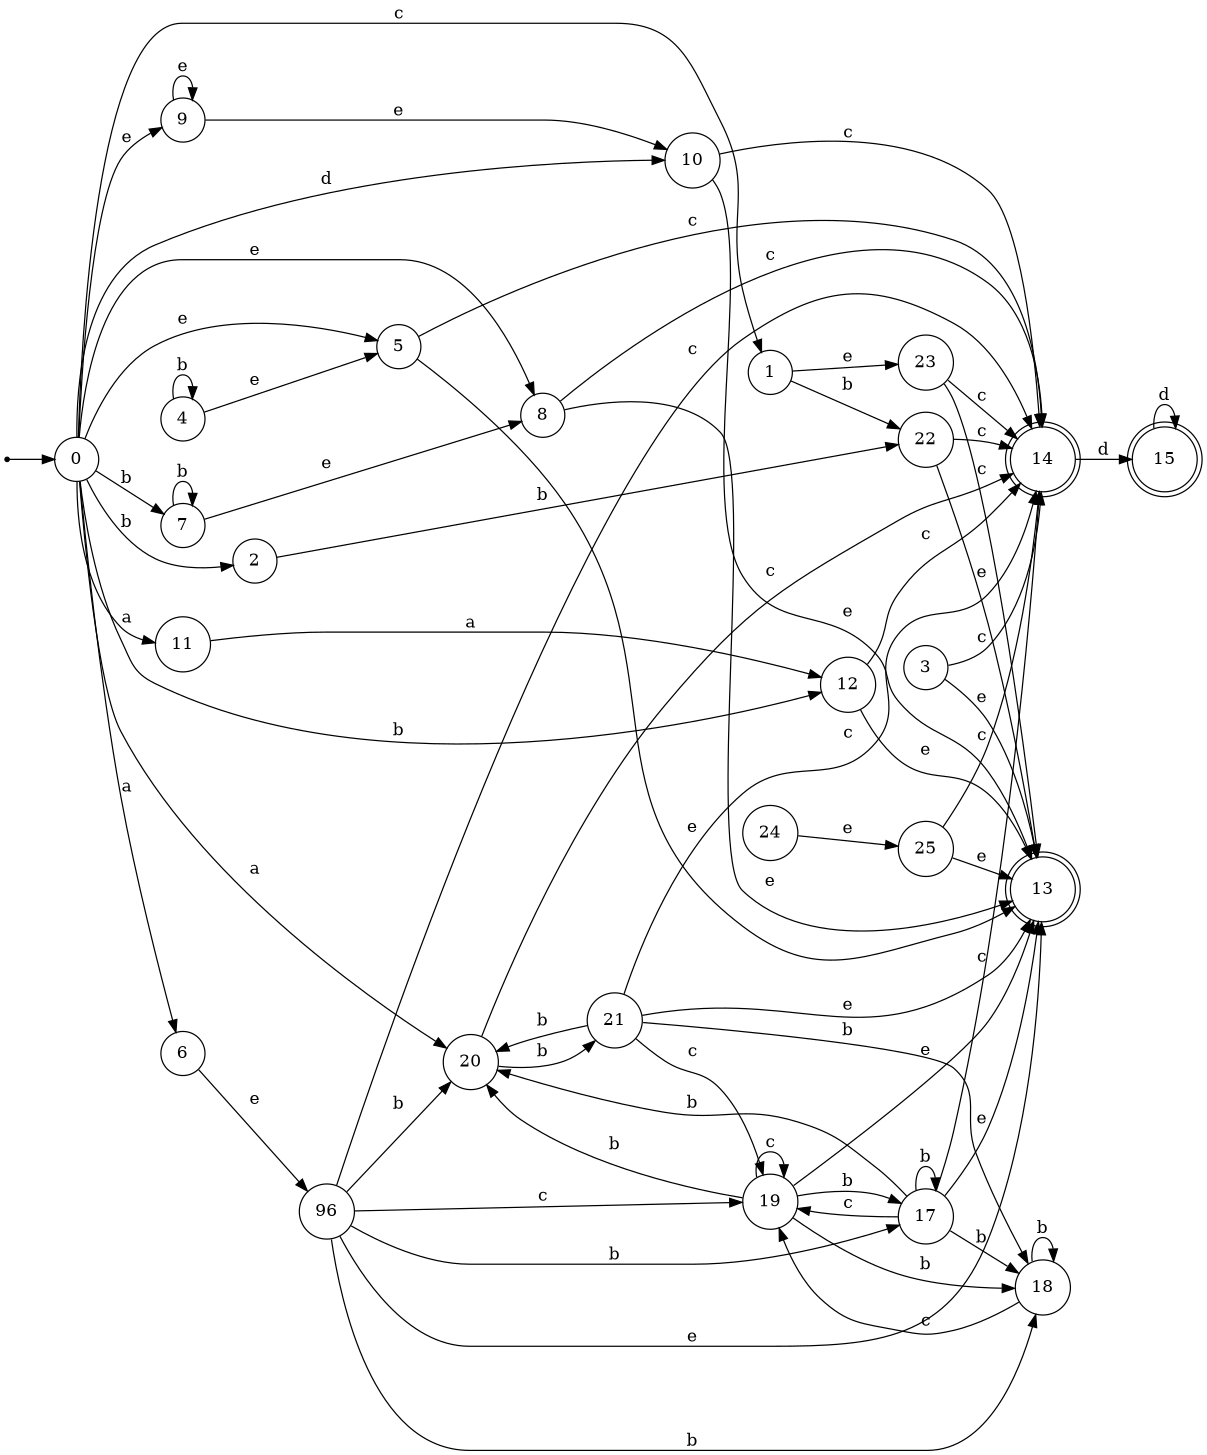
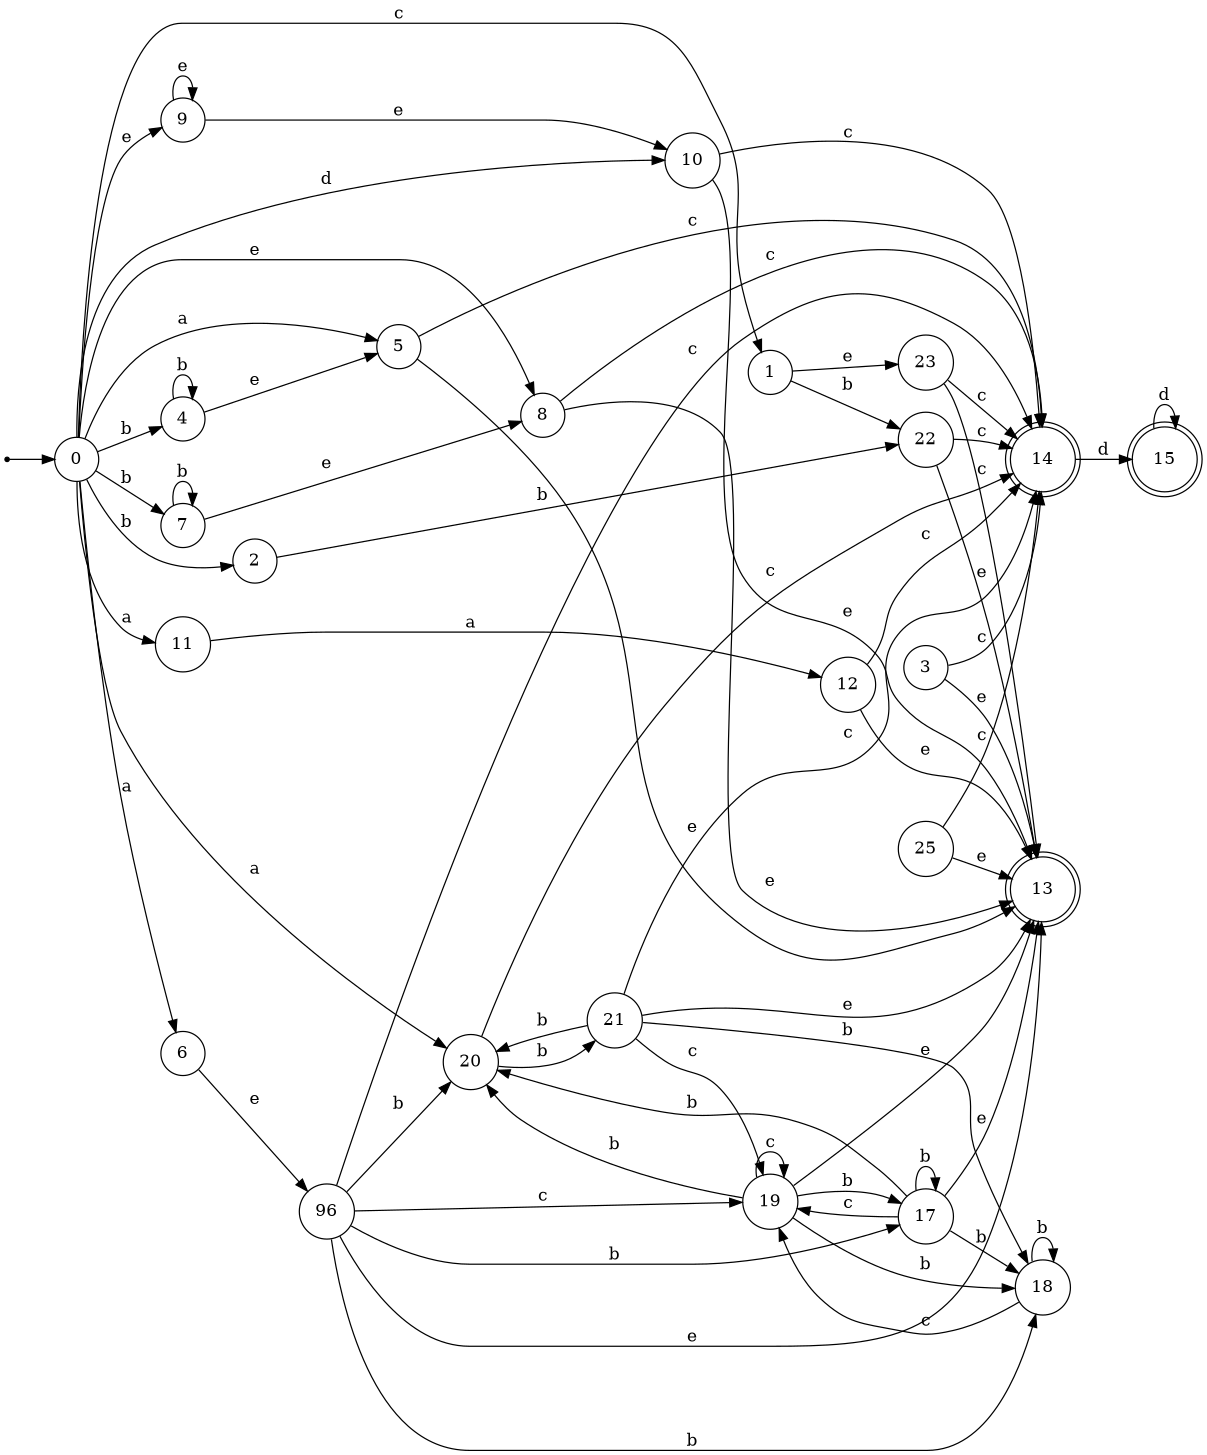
(183, 319) -> (183, 319)
(370, 739) -> (124, 442)
(770, 833) -> none
(1003, 850) -> none
